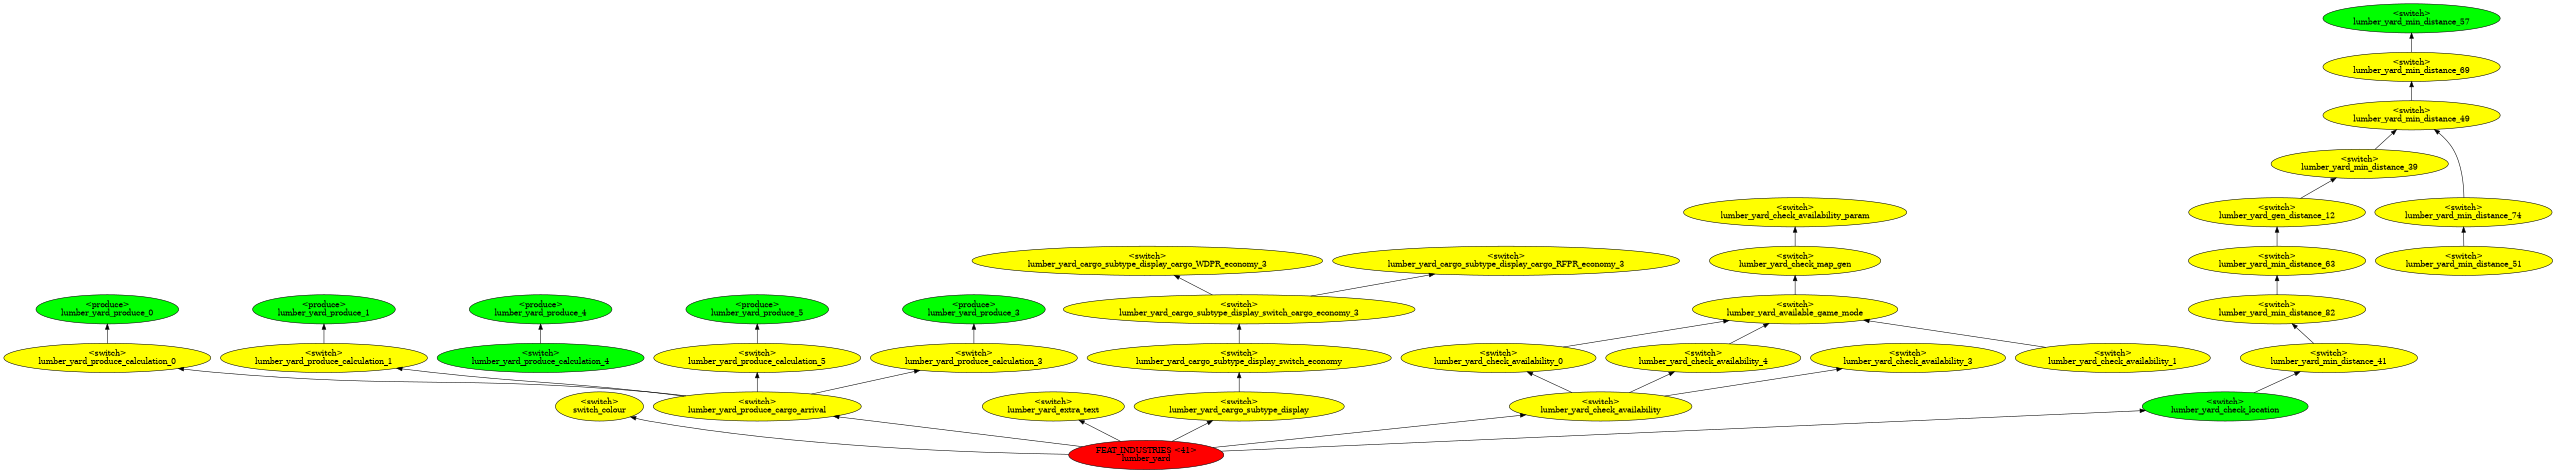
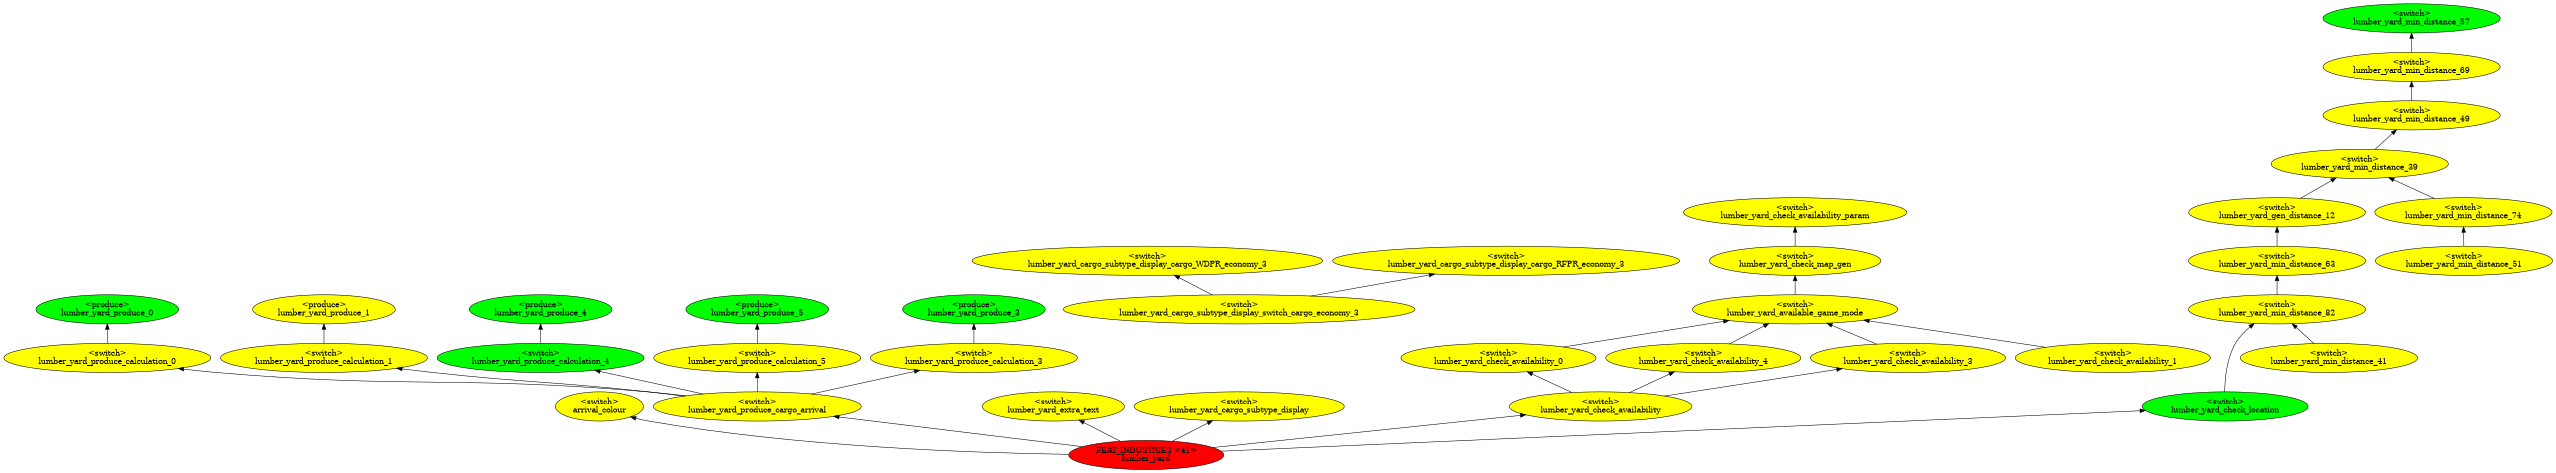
(2459, 162) -> (2414, 189)
(324, 309) -> (324, 309)
none -> (1854, 335)
(1239, 358) -> none
none -> (652, 383)
(2274, 383) -> (2230, 356)
(599, 406) -> (599, 406)
